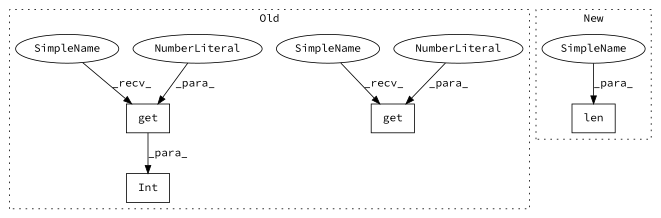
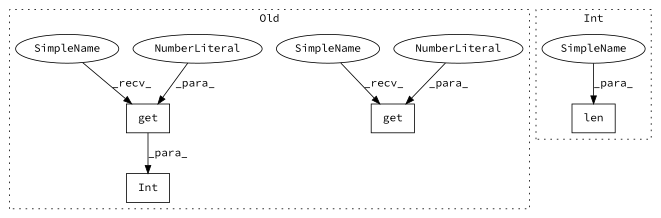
(594, 19) -> (594, 19)
